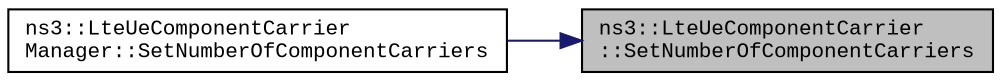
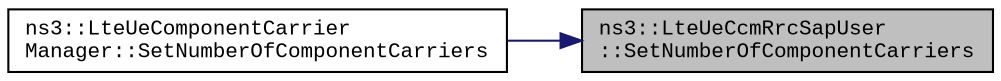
(788, 41) -> (788, 41)
